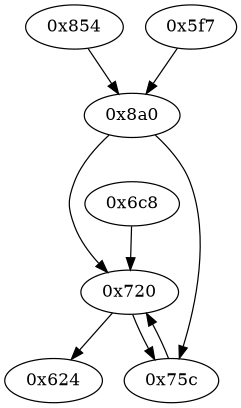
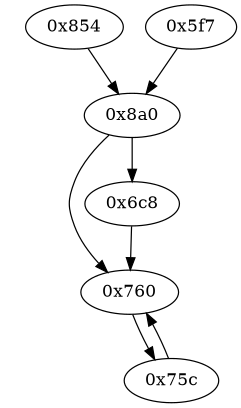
(200, 235) -> (132, 154)
(130, 292) -> (130, 292)
(54, 381) -> none
